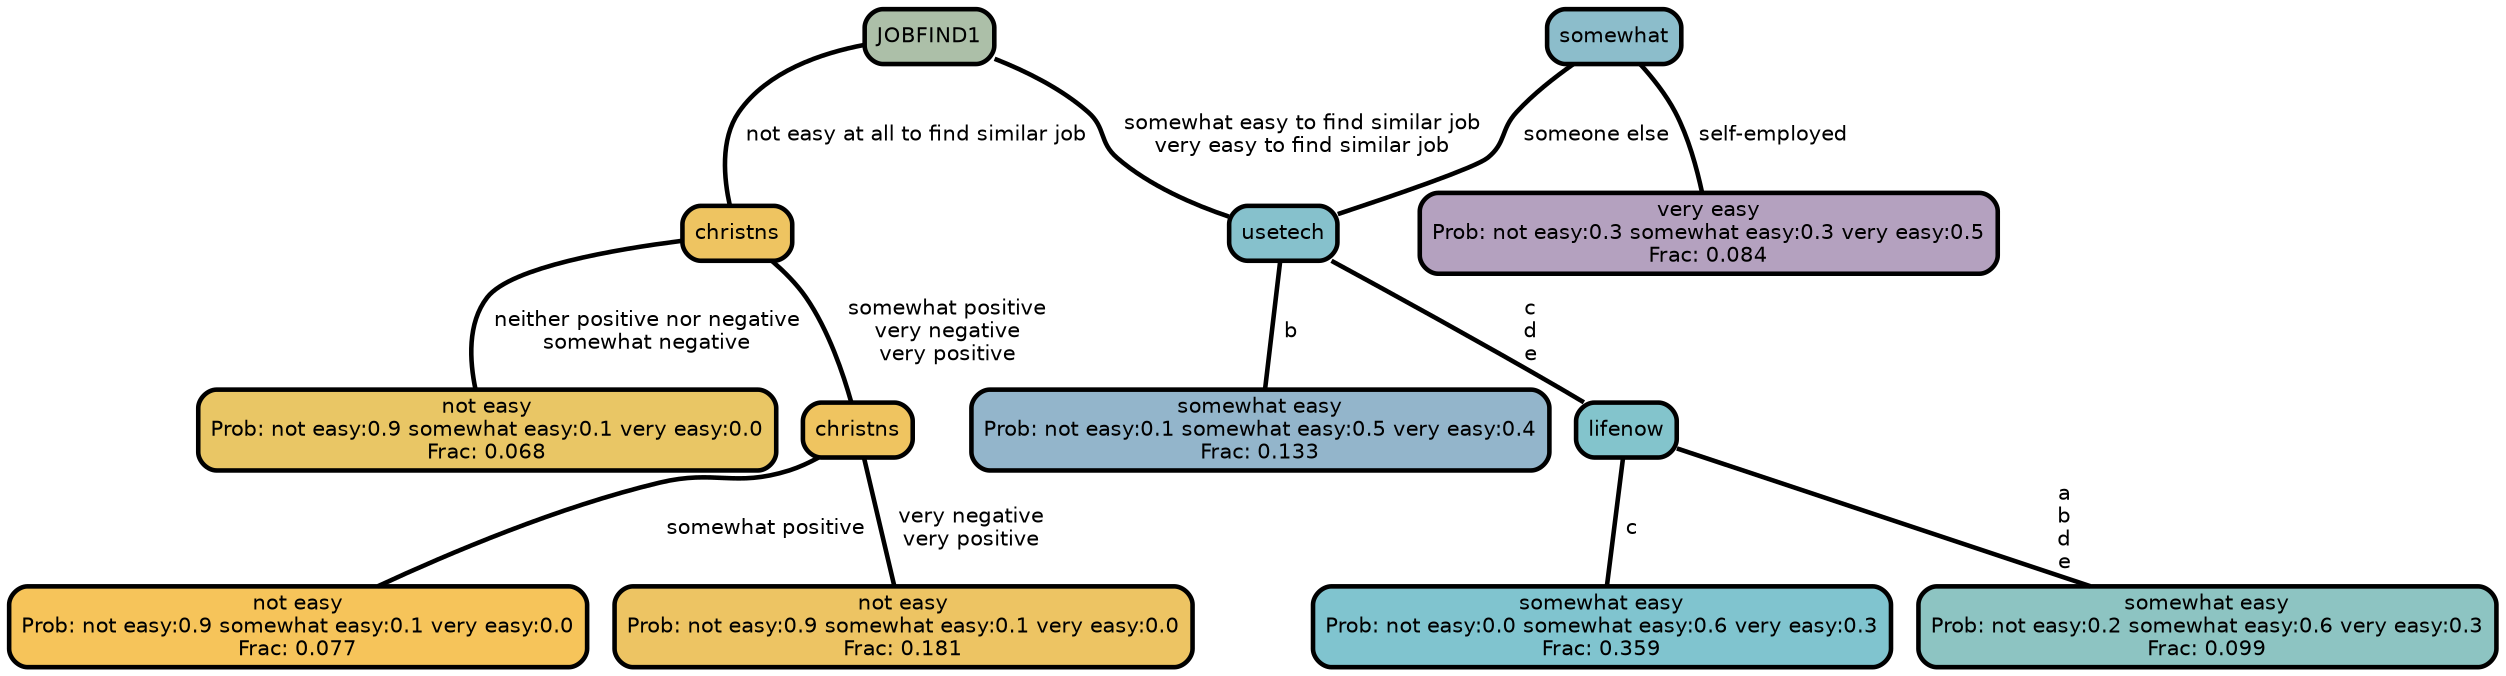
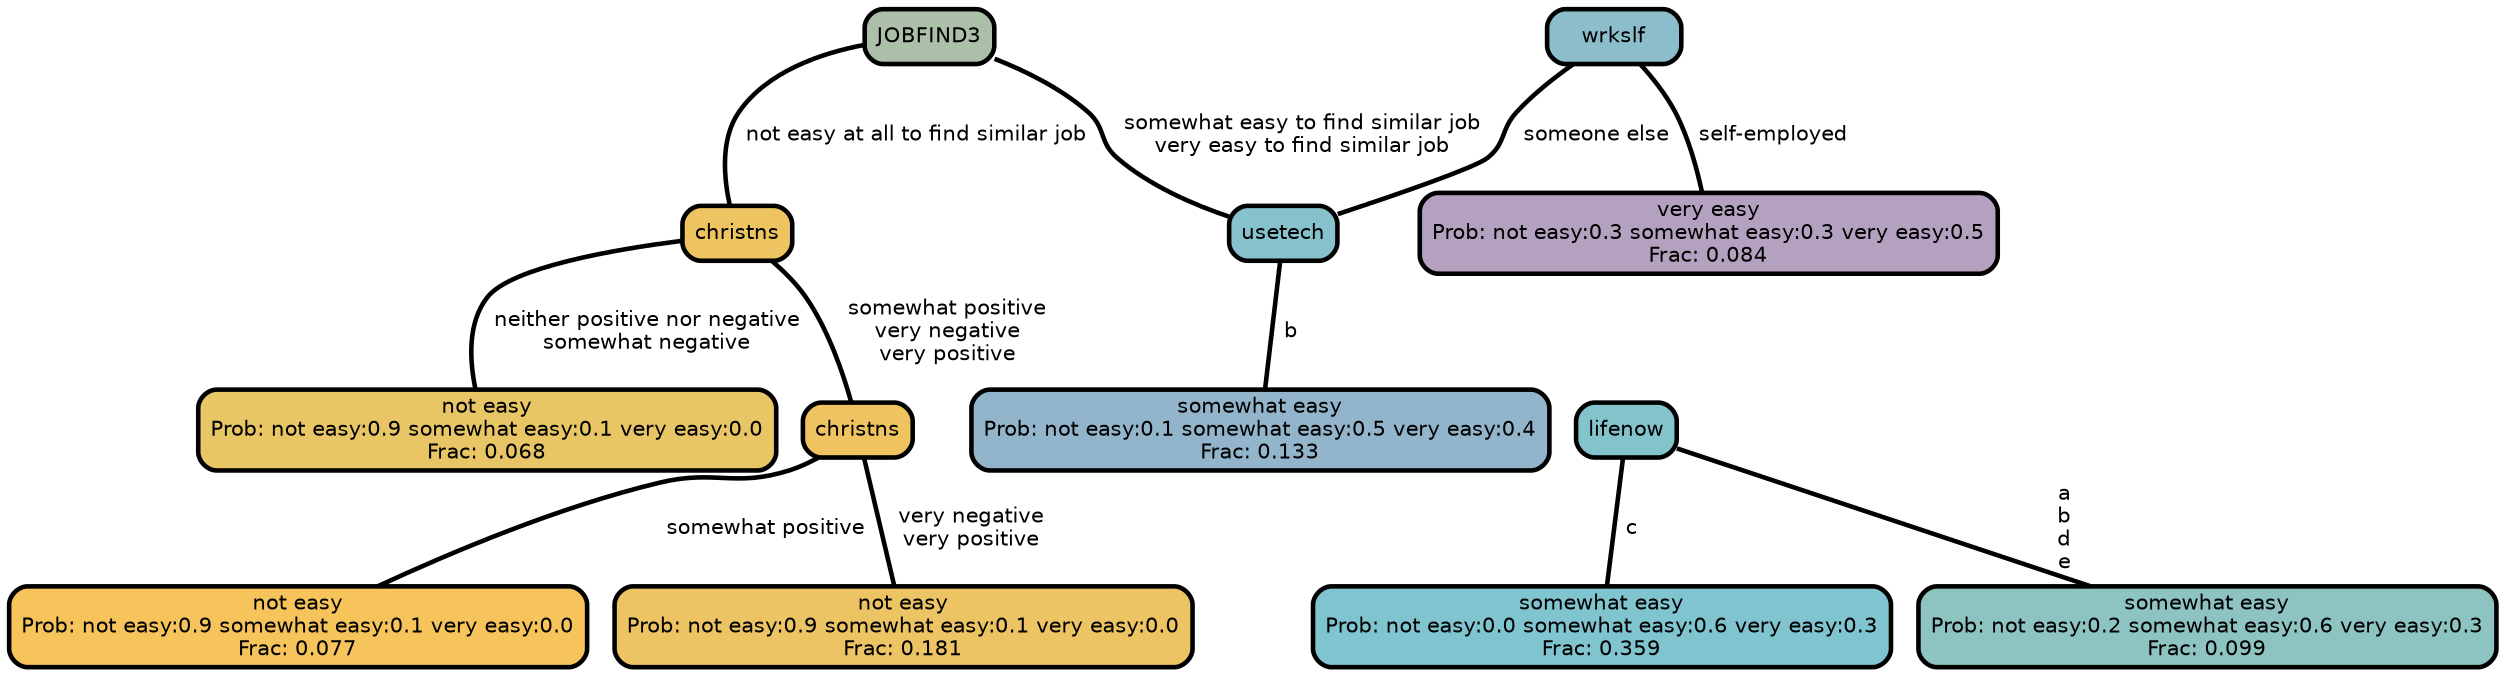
(929, 37) -> (929, 37)
(1614, 37) -> (1614, 37)
(1458, 331) -> none
